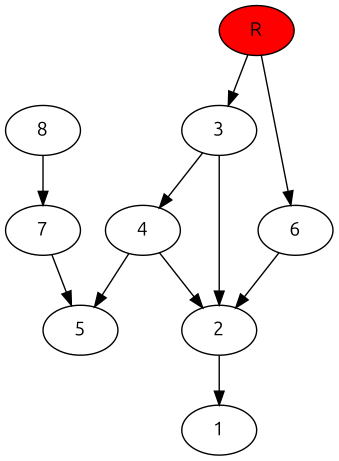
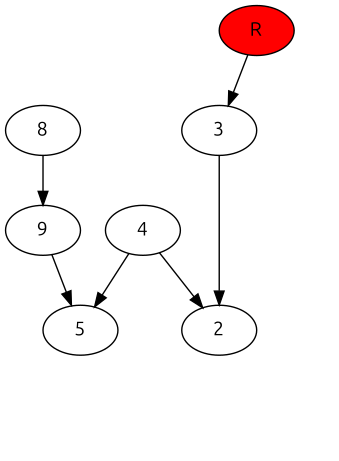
(185, 175) -> none
(43, 230) -> (43, 230)
(296, 230) -> none
(219, 430) -> none
